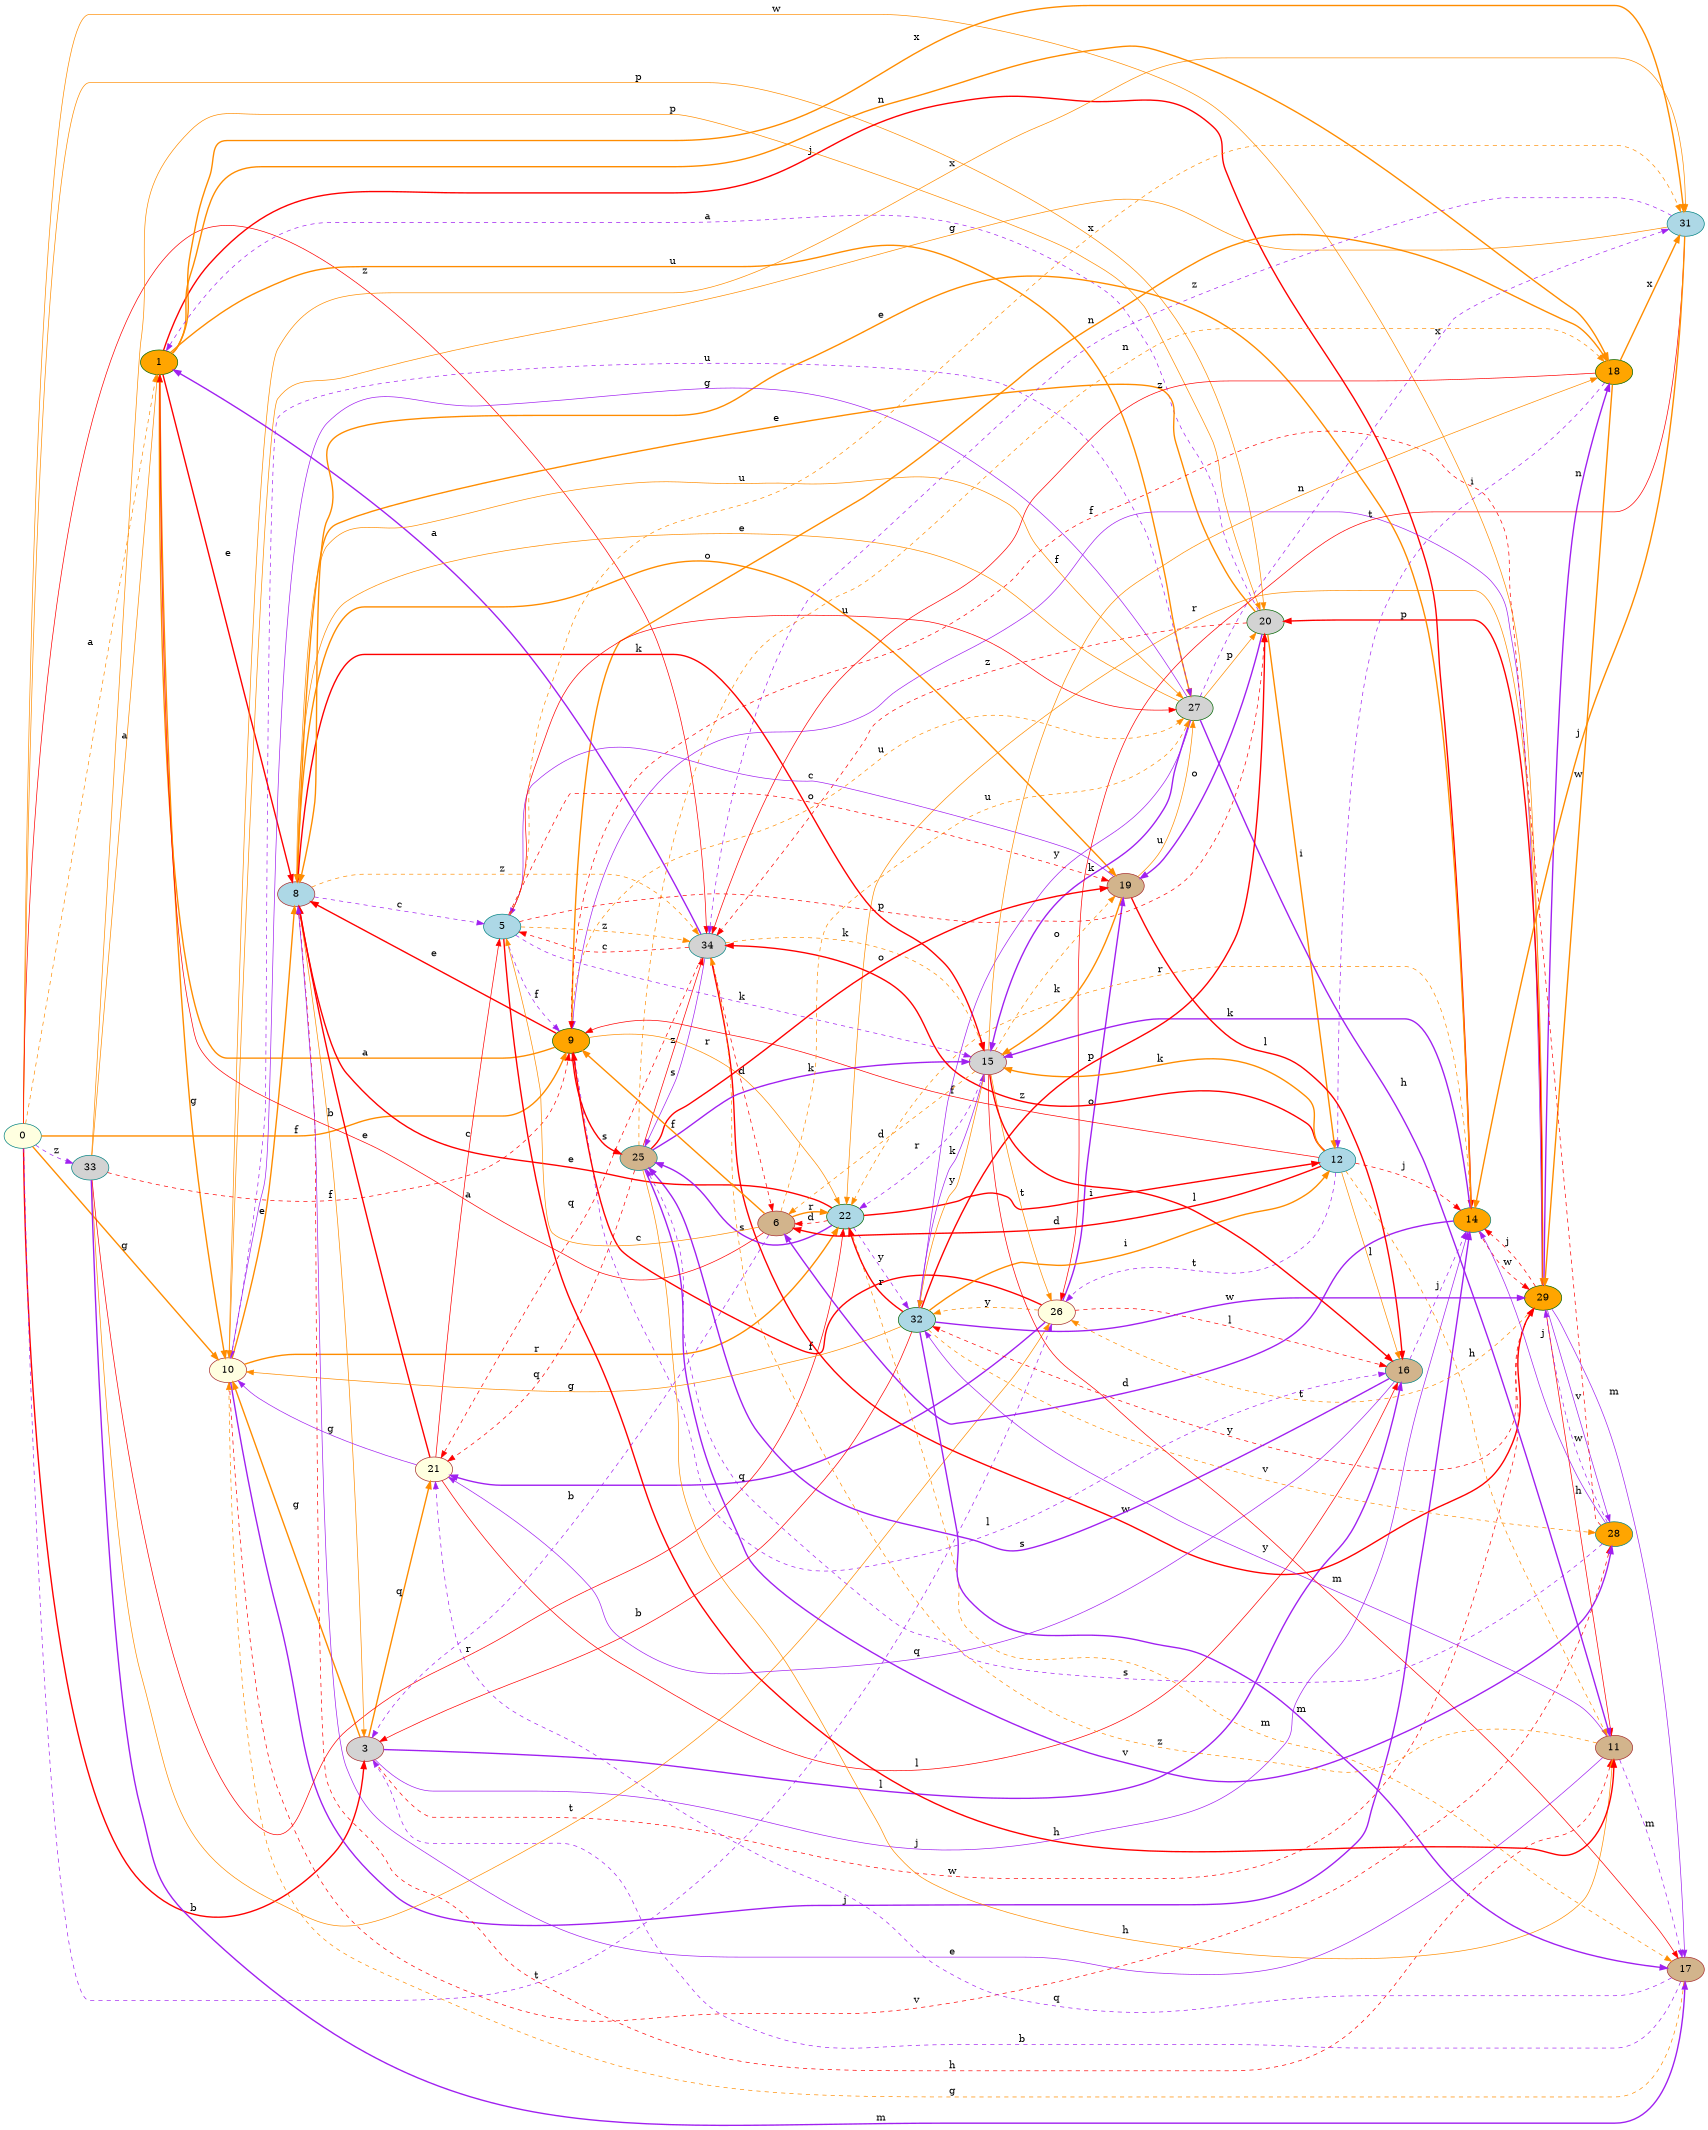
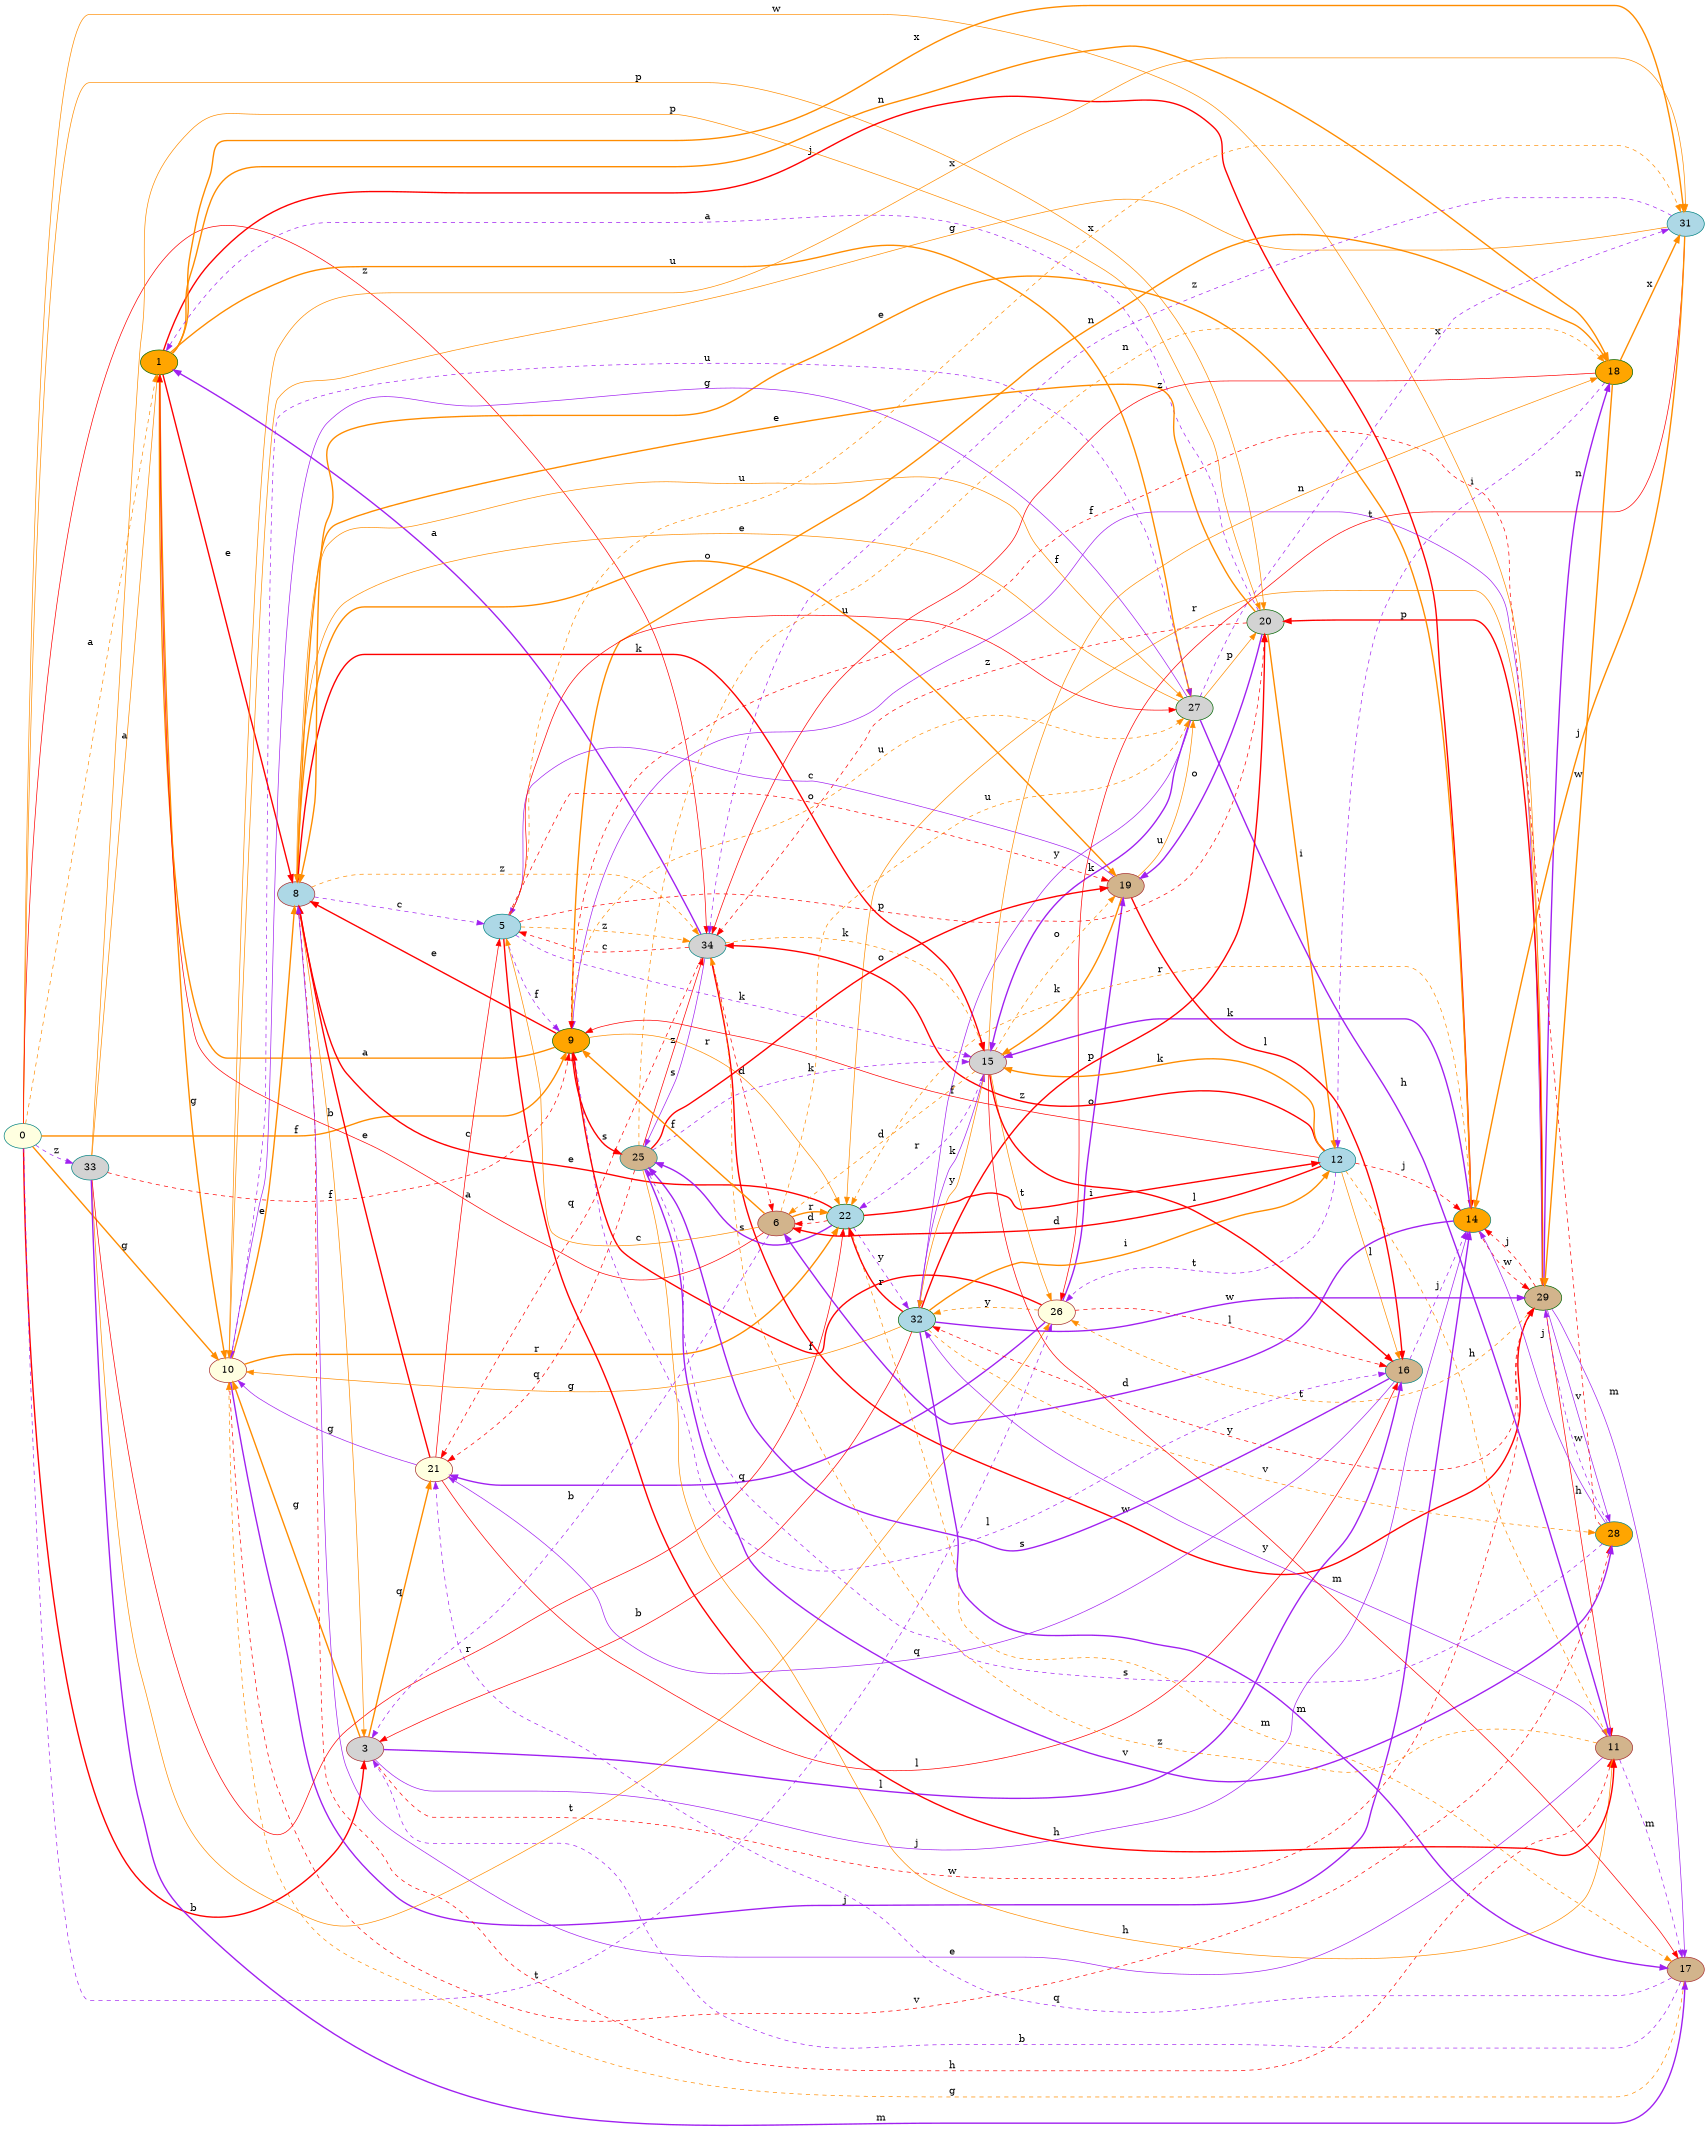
(798, 1077) -> (798, 1077)
(1543, 1298) -> (1543, 1298)
